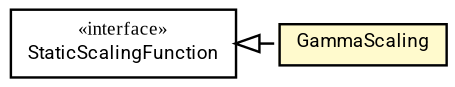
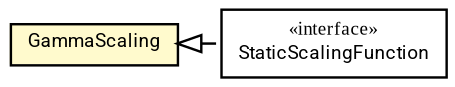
(269, 44) -> (211, 44)
